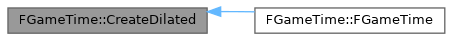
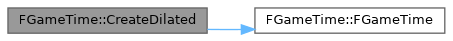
(238, 12) -> (224, 30)
